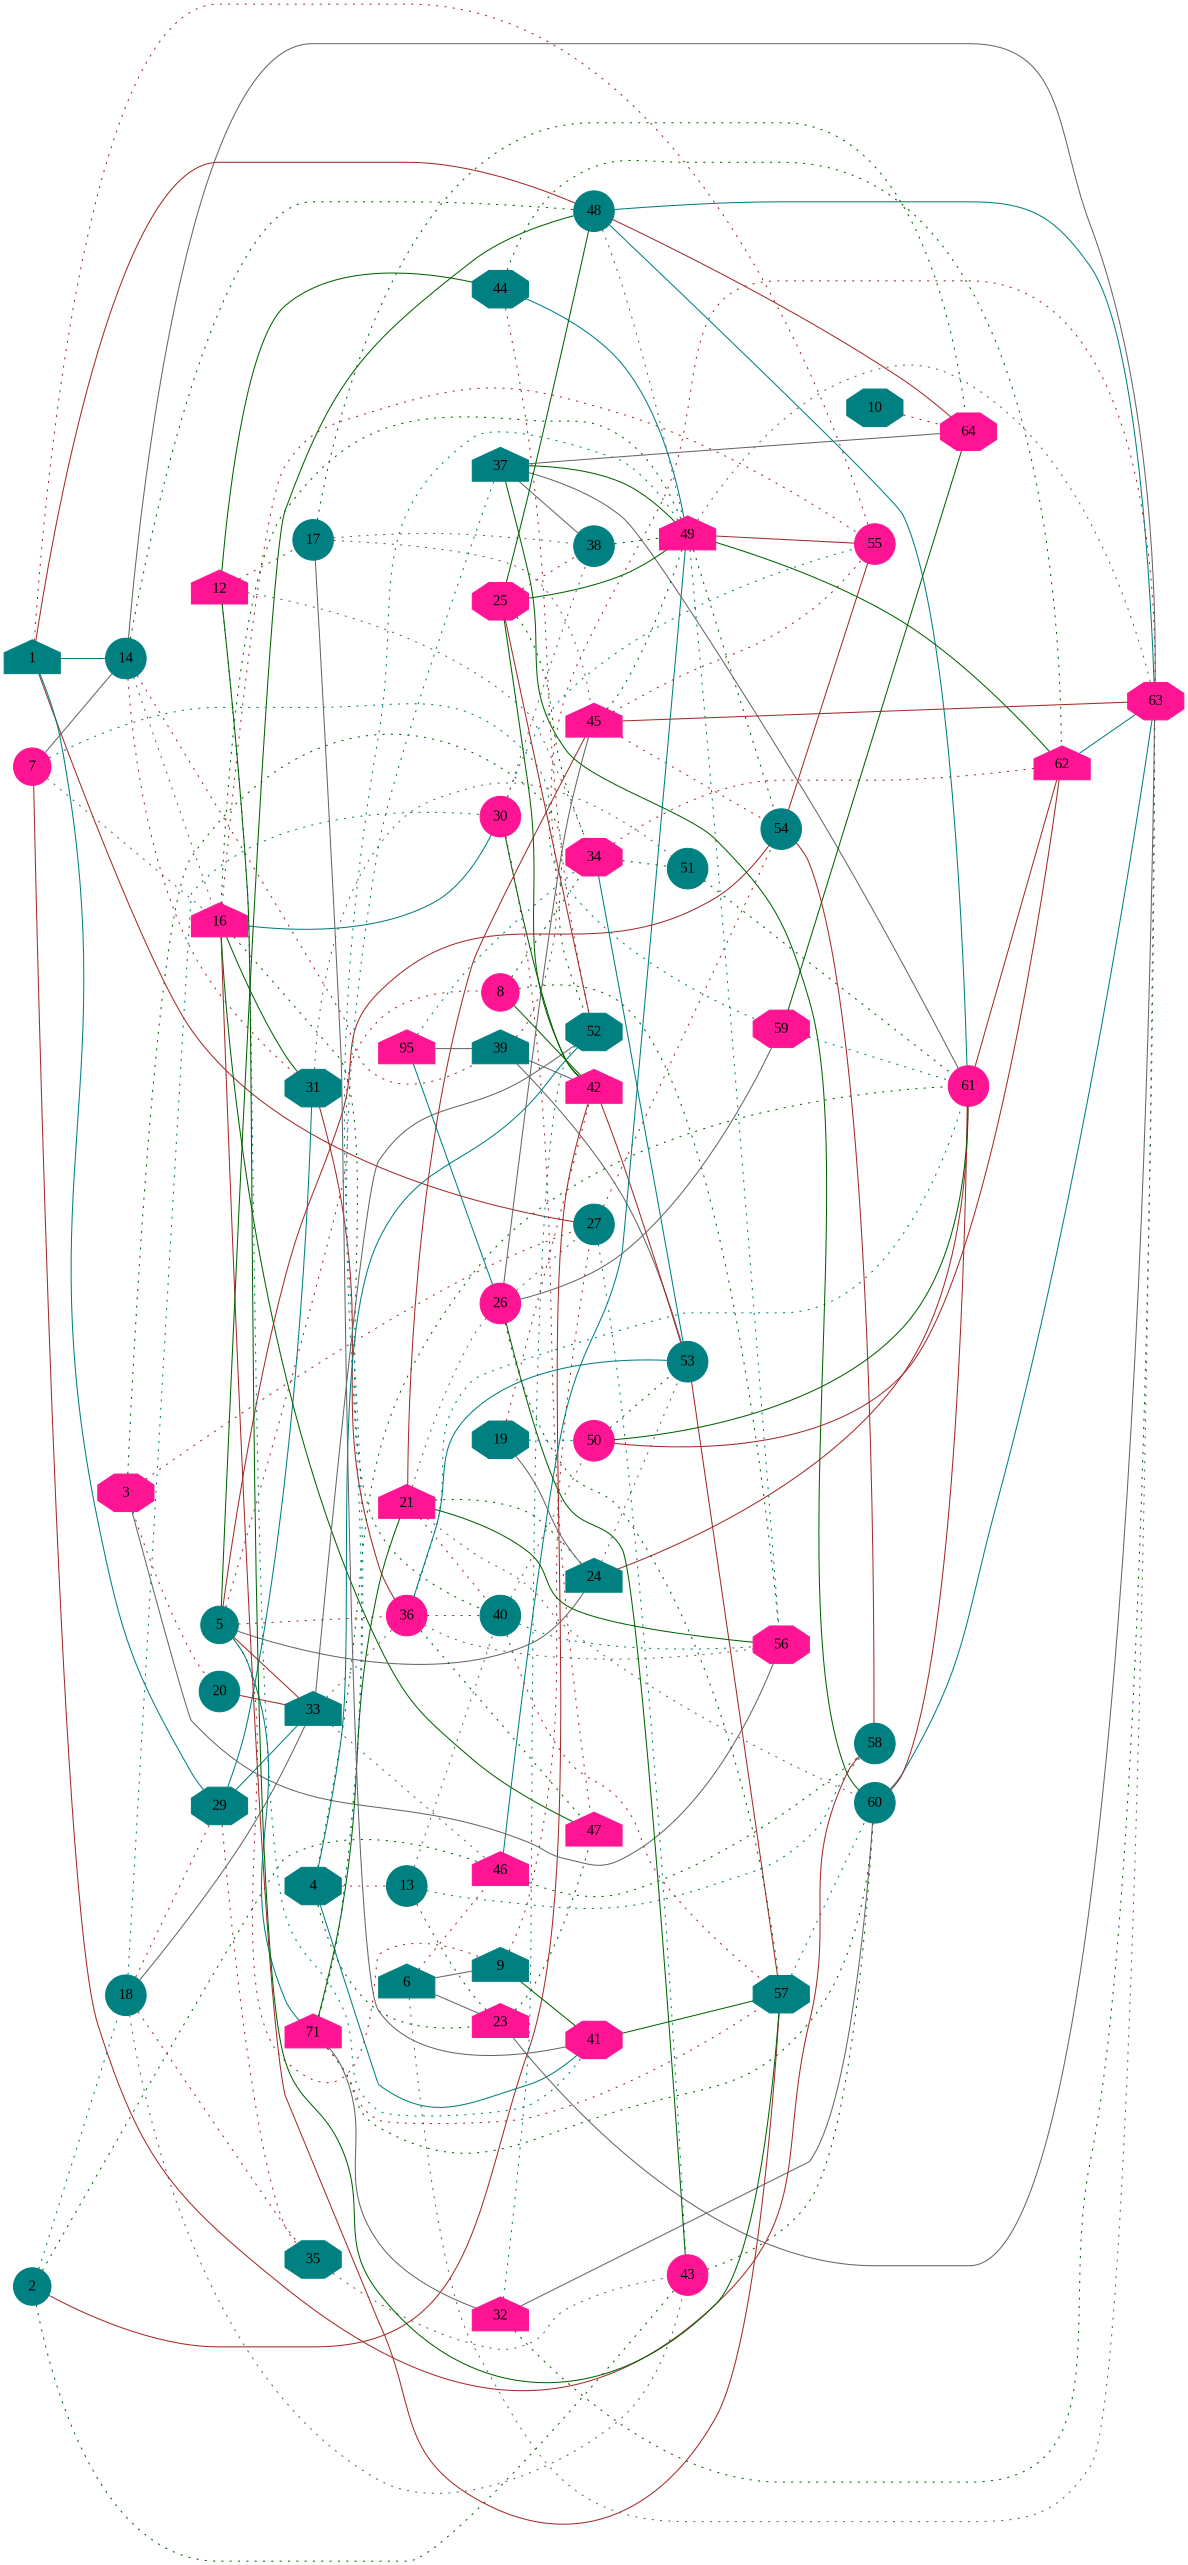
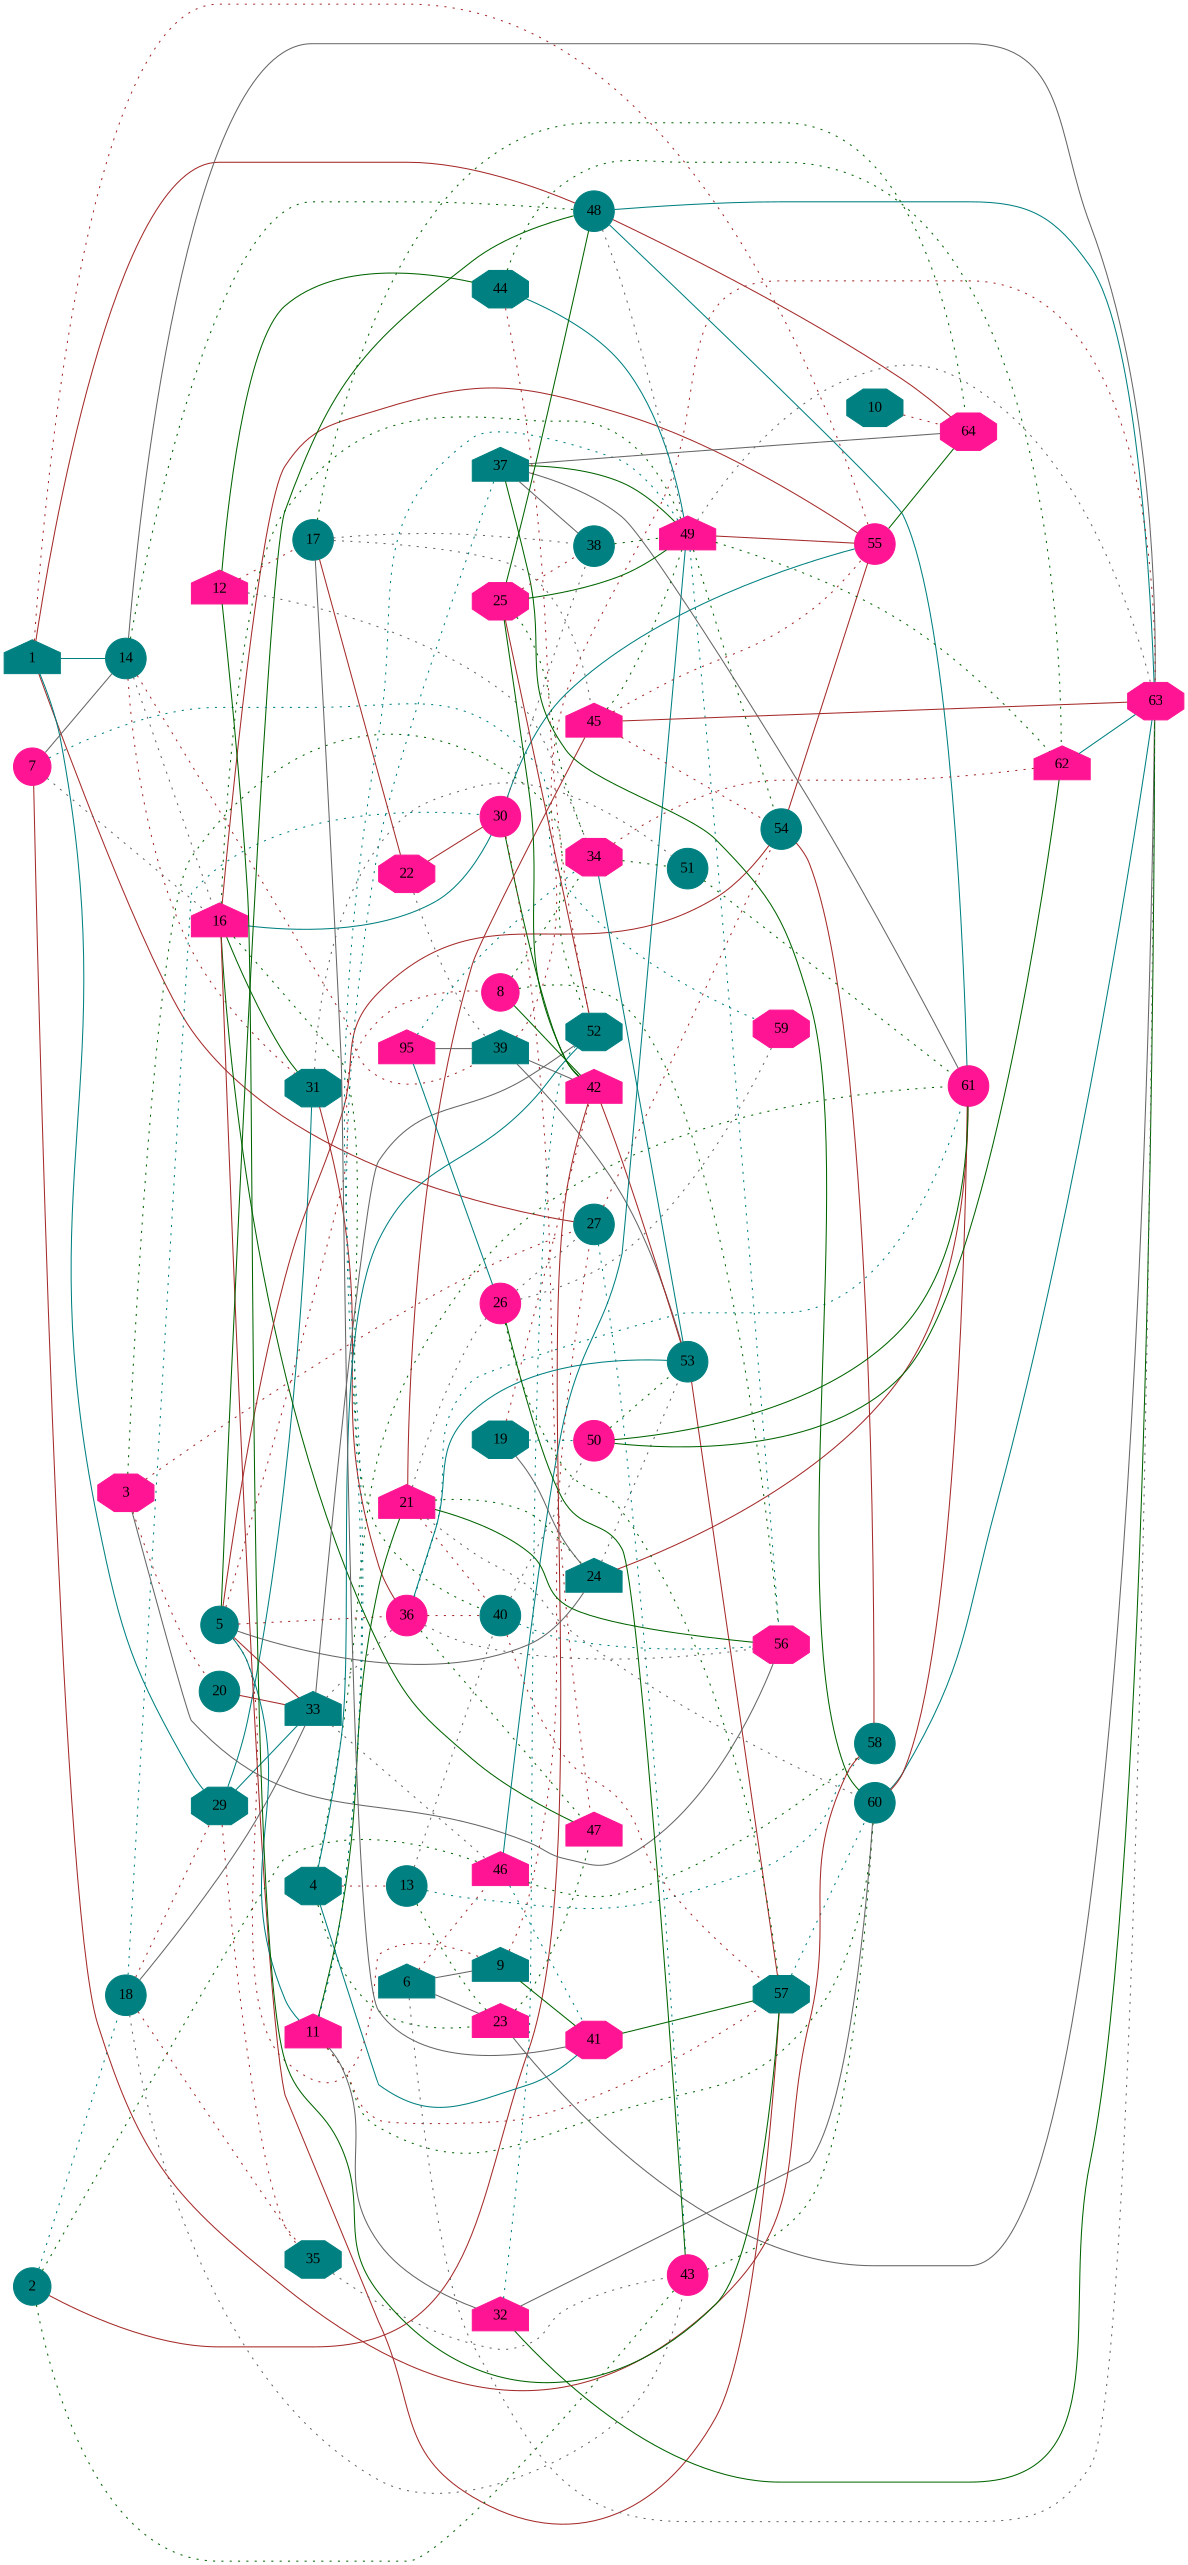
(358, 416) -> (358, 416)
(900, 620) -> (900, 620)
(639, 638) -> (639, 638)
(875, 730) -> (921, 489)
none -> (407, 874)
(1016, 923) -> none
(879, 1059) -> none
(528, 1091) -> none
(673, 1203) -> (673, 1203)
(975, 1211) -> (975, 1211)
(274, 1834) -> (543, 1947)
(1121, 1885) -> (1121, 1885)
(313, 2033) -> (313, 2033)
